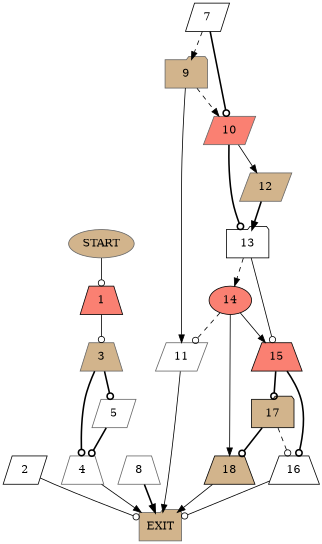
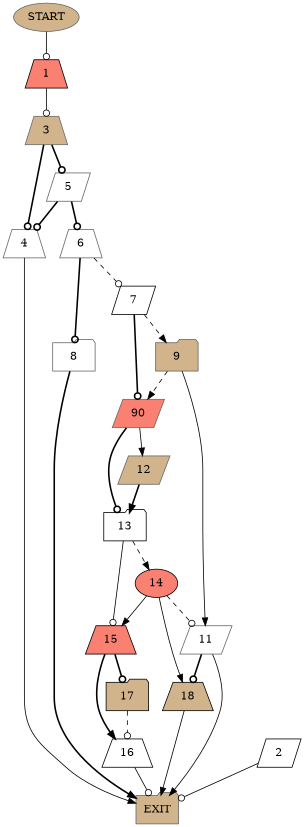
(230, 130) -> (138, 413)
none -> (81, 244)
(303, 409) -> (97, 694)
(253, 439) -> (198, 665)
(139, 470) -> (74, 357)
